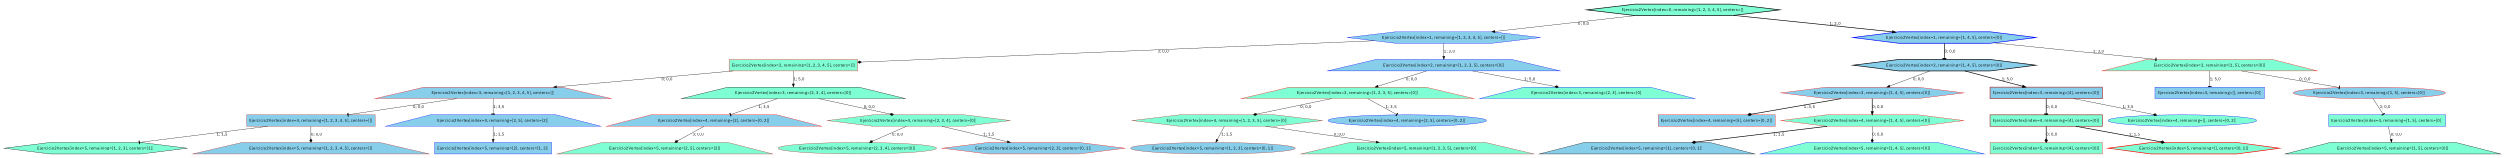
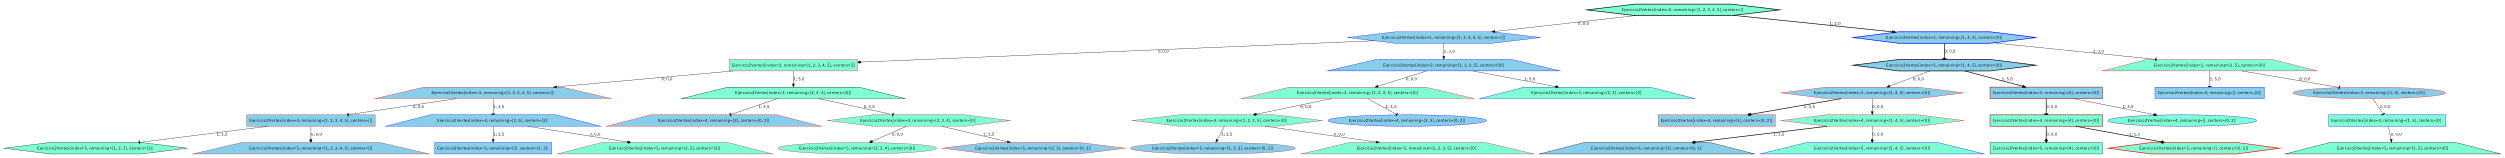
(1872, 105) -> (1872, 105)
(854, 106) -> (854, 106)
(691, 133) -> (577, 134)
(2046, 148) -> (2046, 148)
